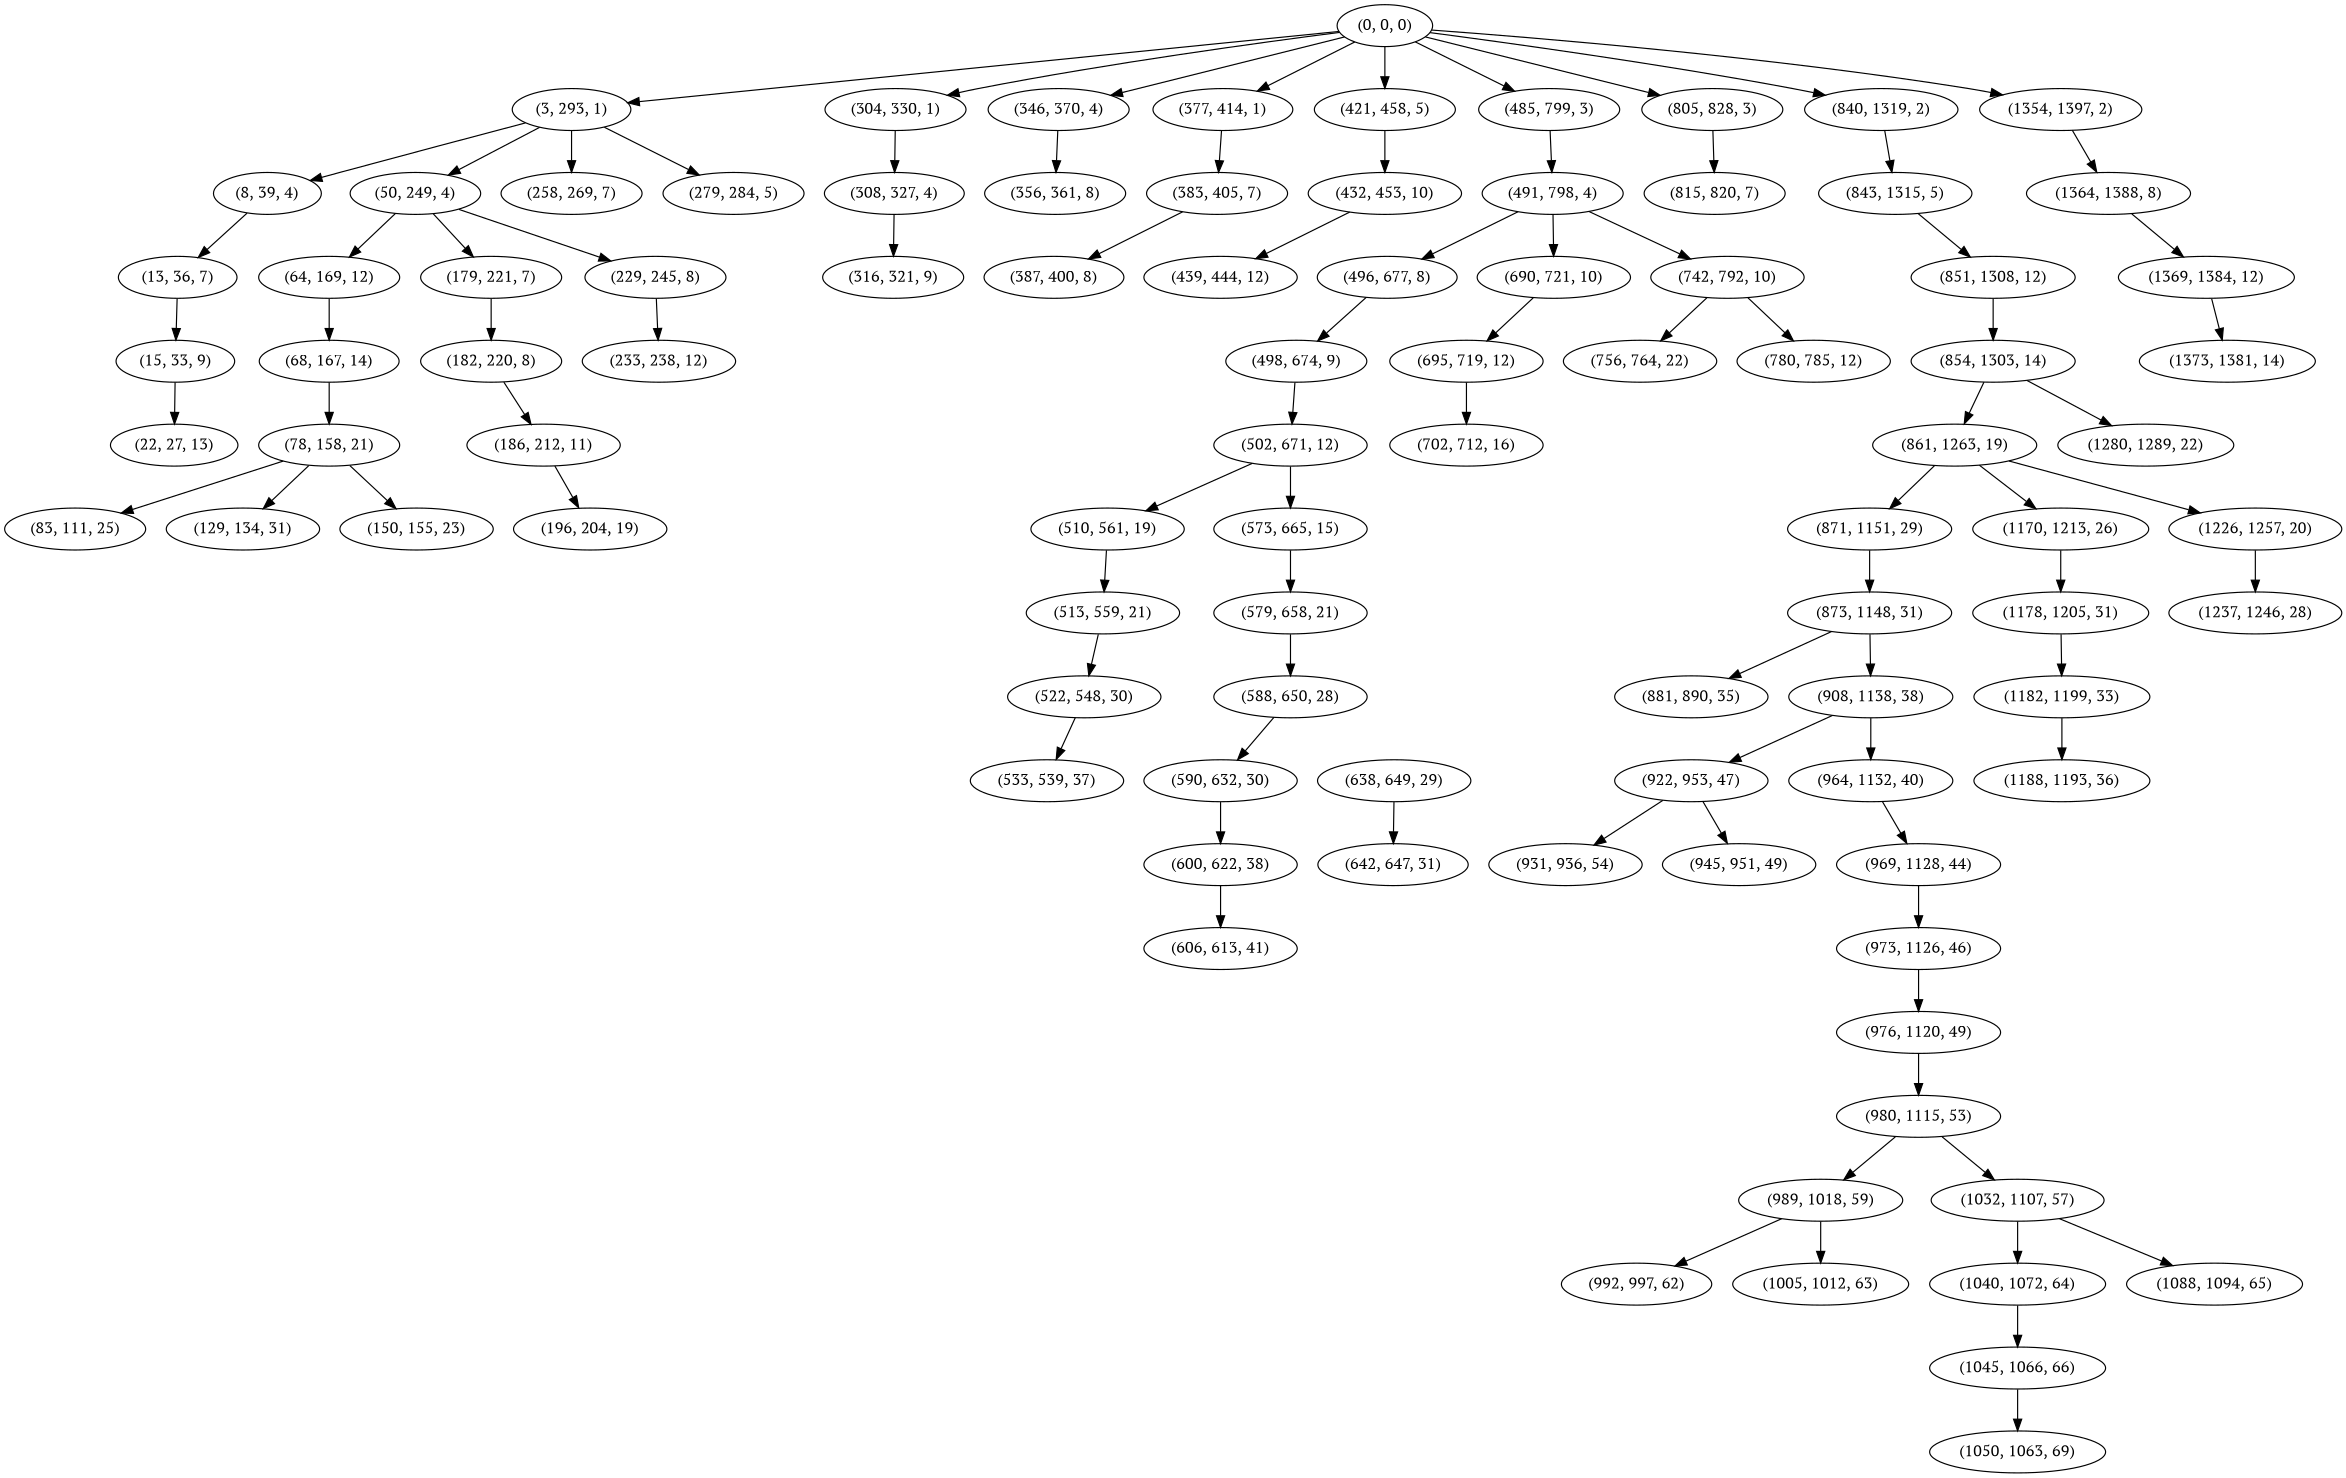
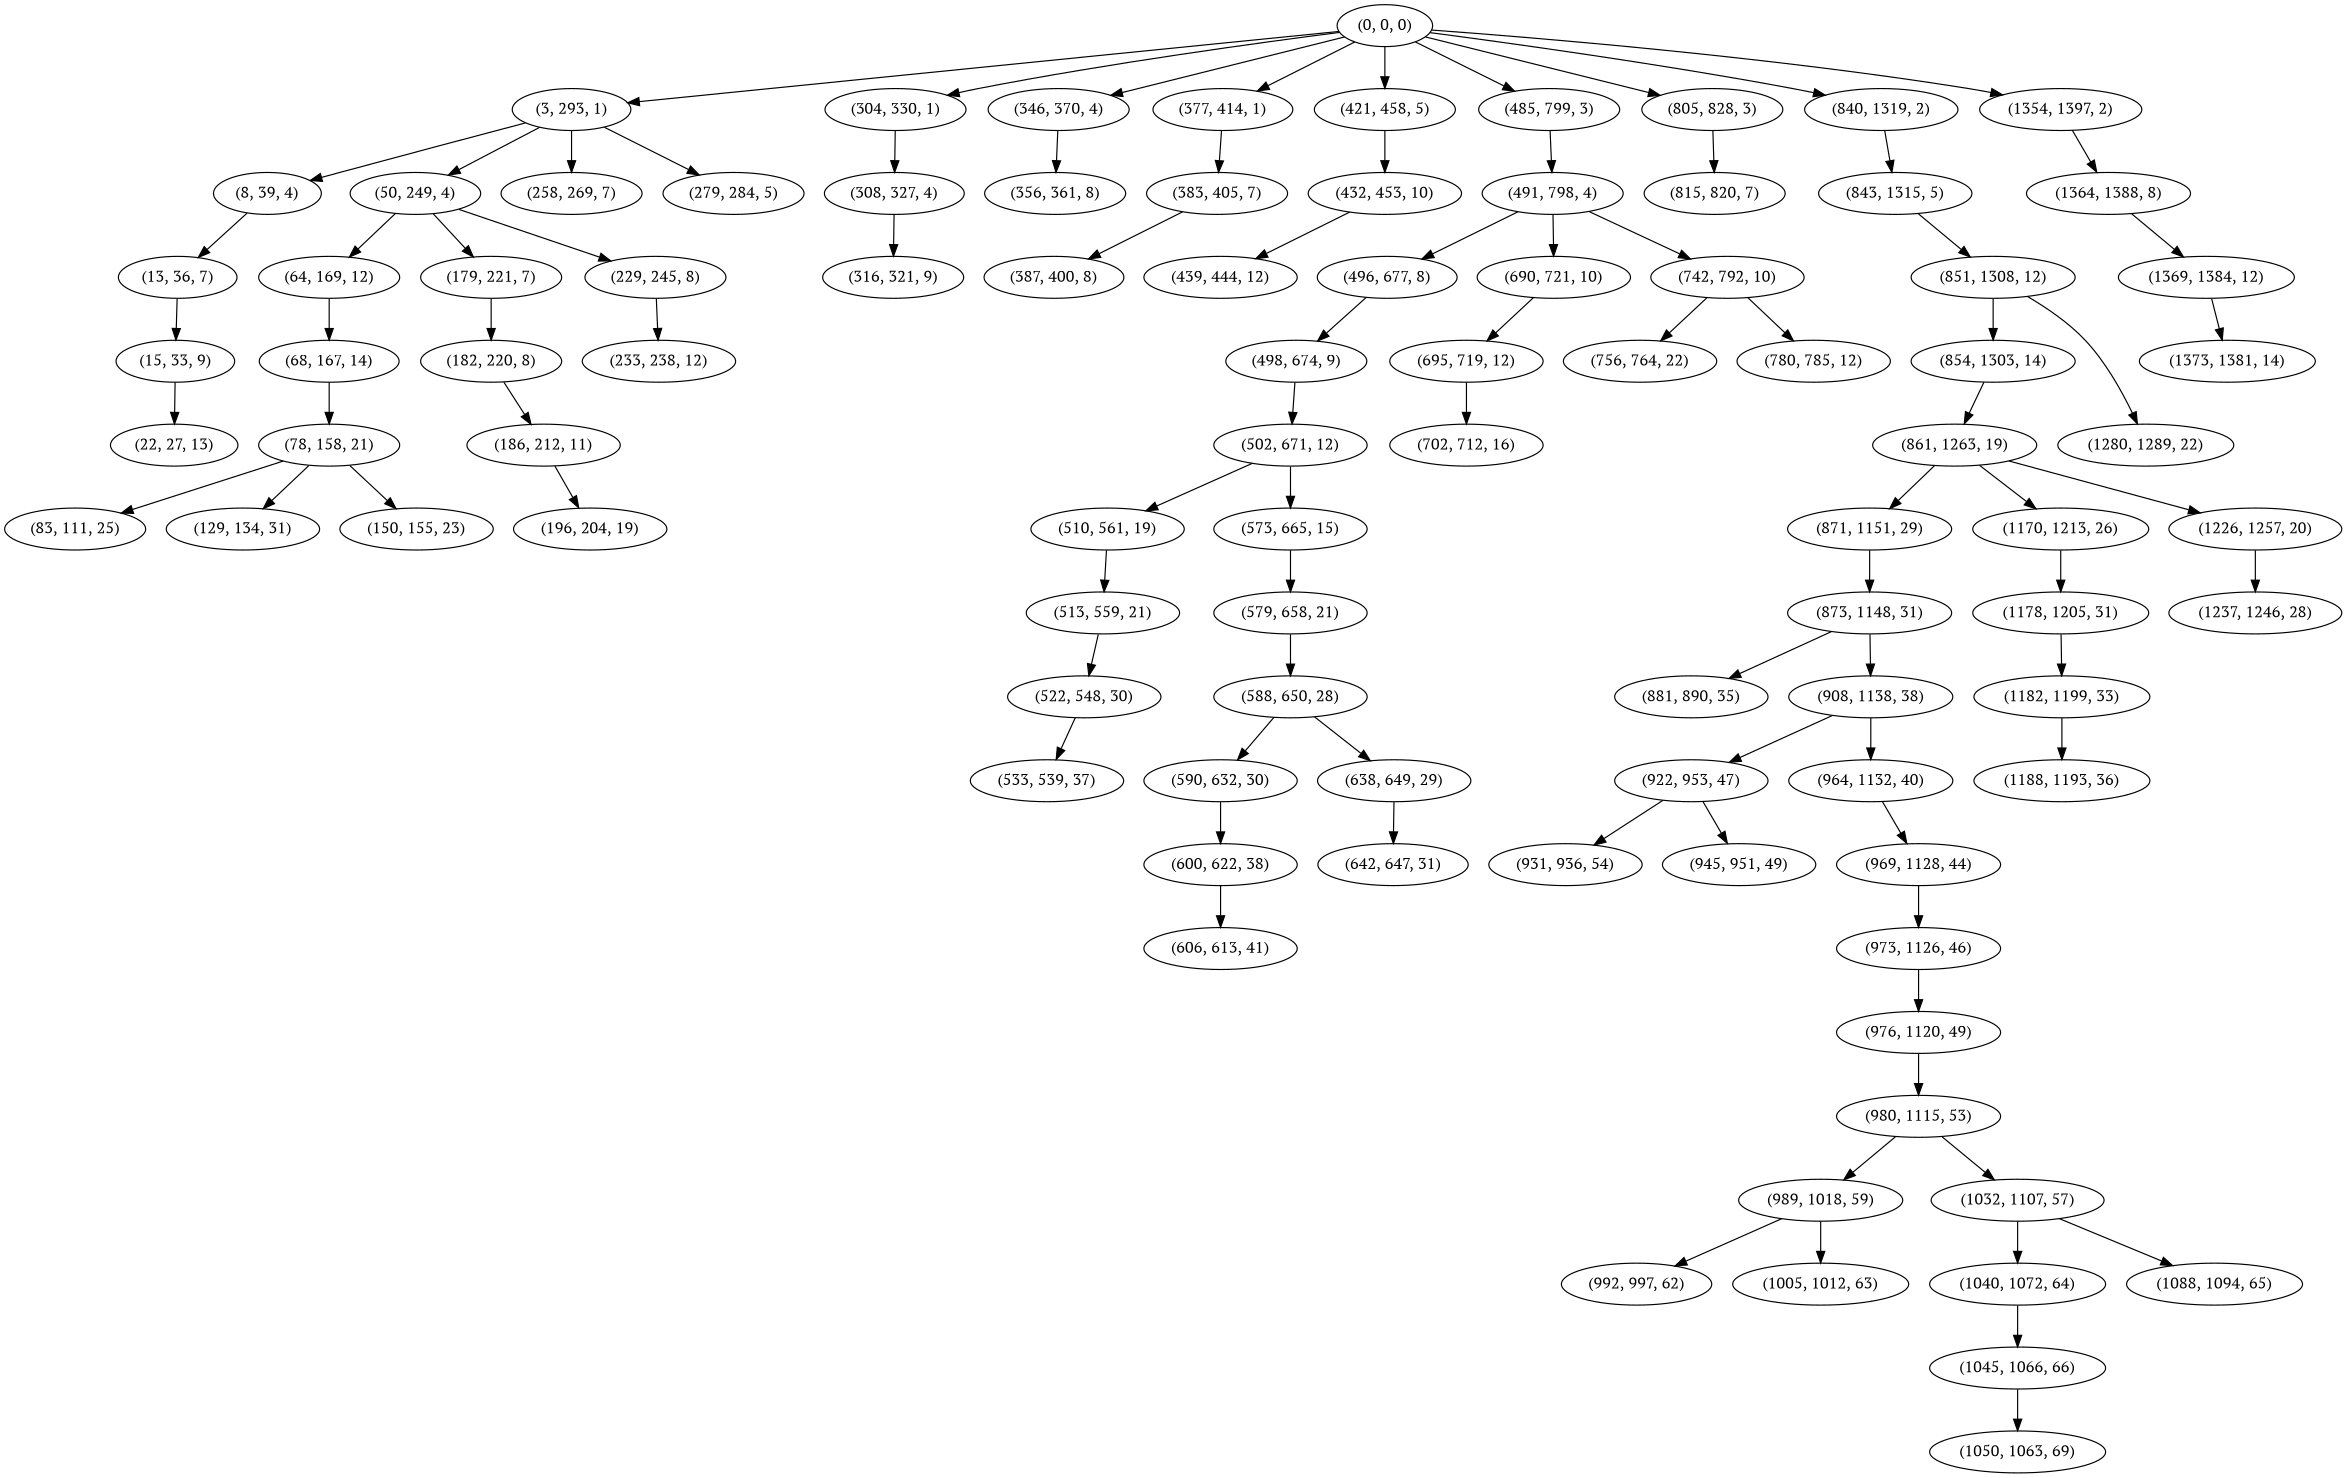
(2064, 400) -> (2090, 346)
none -> (1338, 735)
